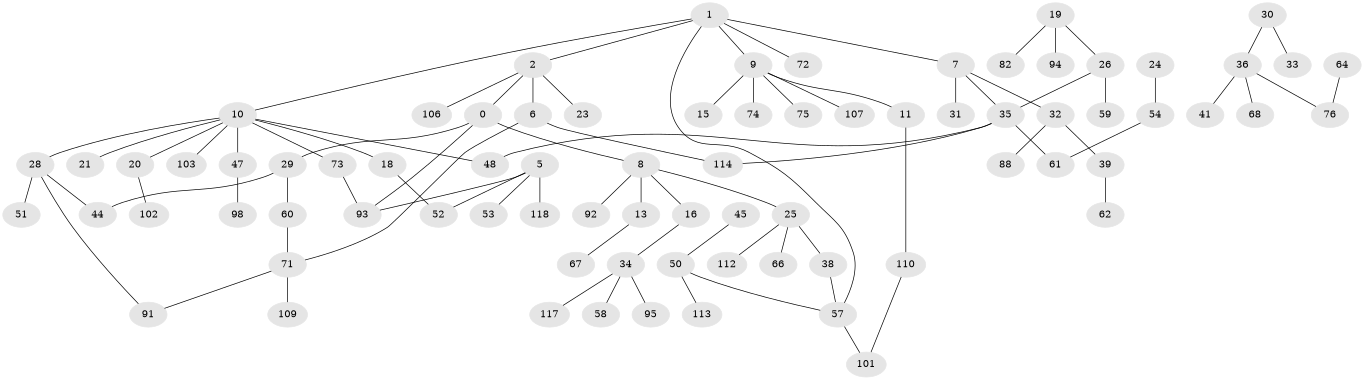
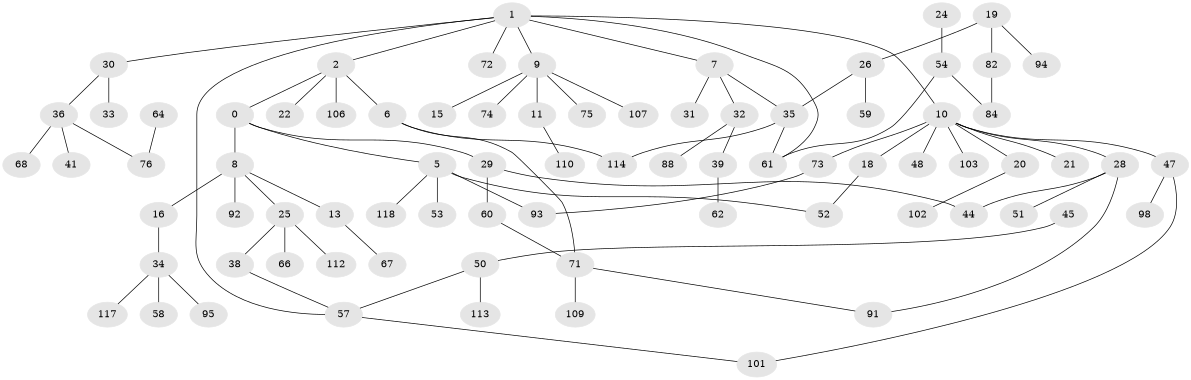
none -> (310, 38)
none -> (716, 45)
(583, 115) -> (285, 115)
none -> (992, 115)
(748, 140) -> none
(425, 167) -> (333, 147)
(886, 315) -> (1006, 308)
